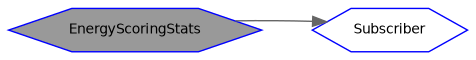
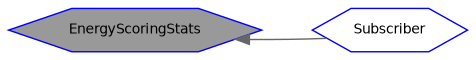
(274, 21) -> (288, 39)
